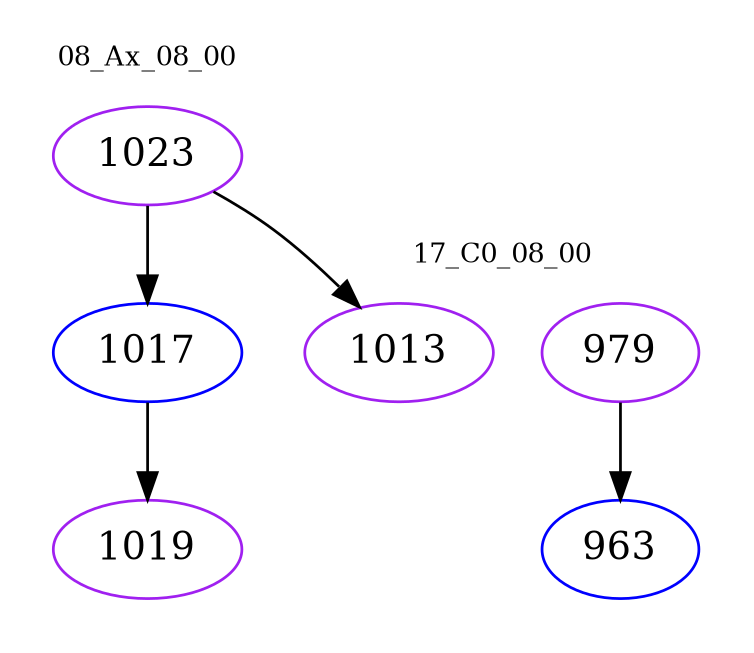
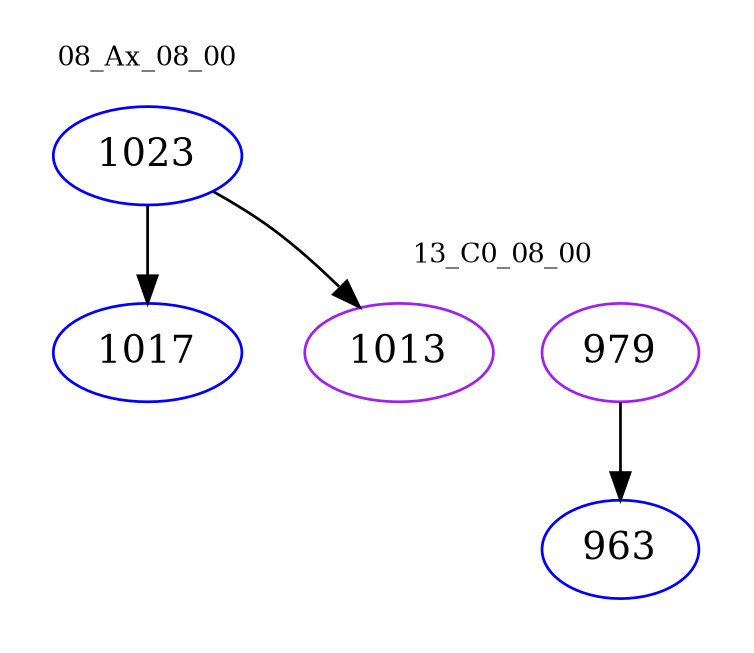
(148, 156) -> (148, 156)
(503, 256) -> (503, 256)
(148, 549) -> none
